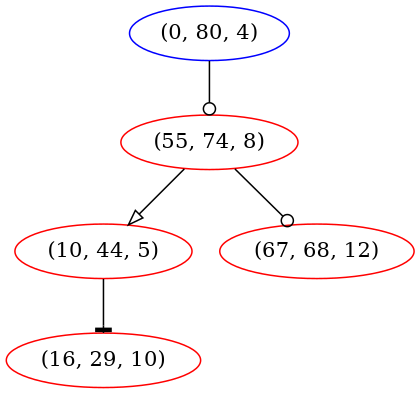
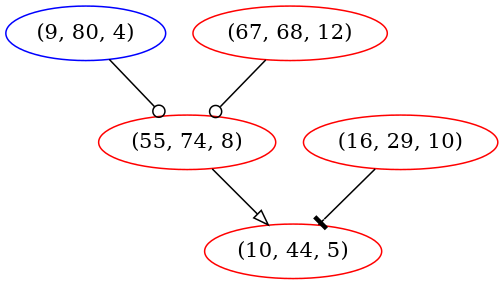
(209, 33) -> (86, 33)
(259, 193) -> (243, 83)
(103, 302) -> (350, 194)
